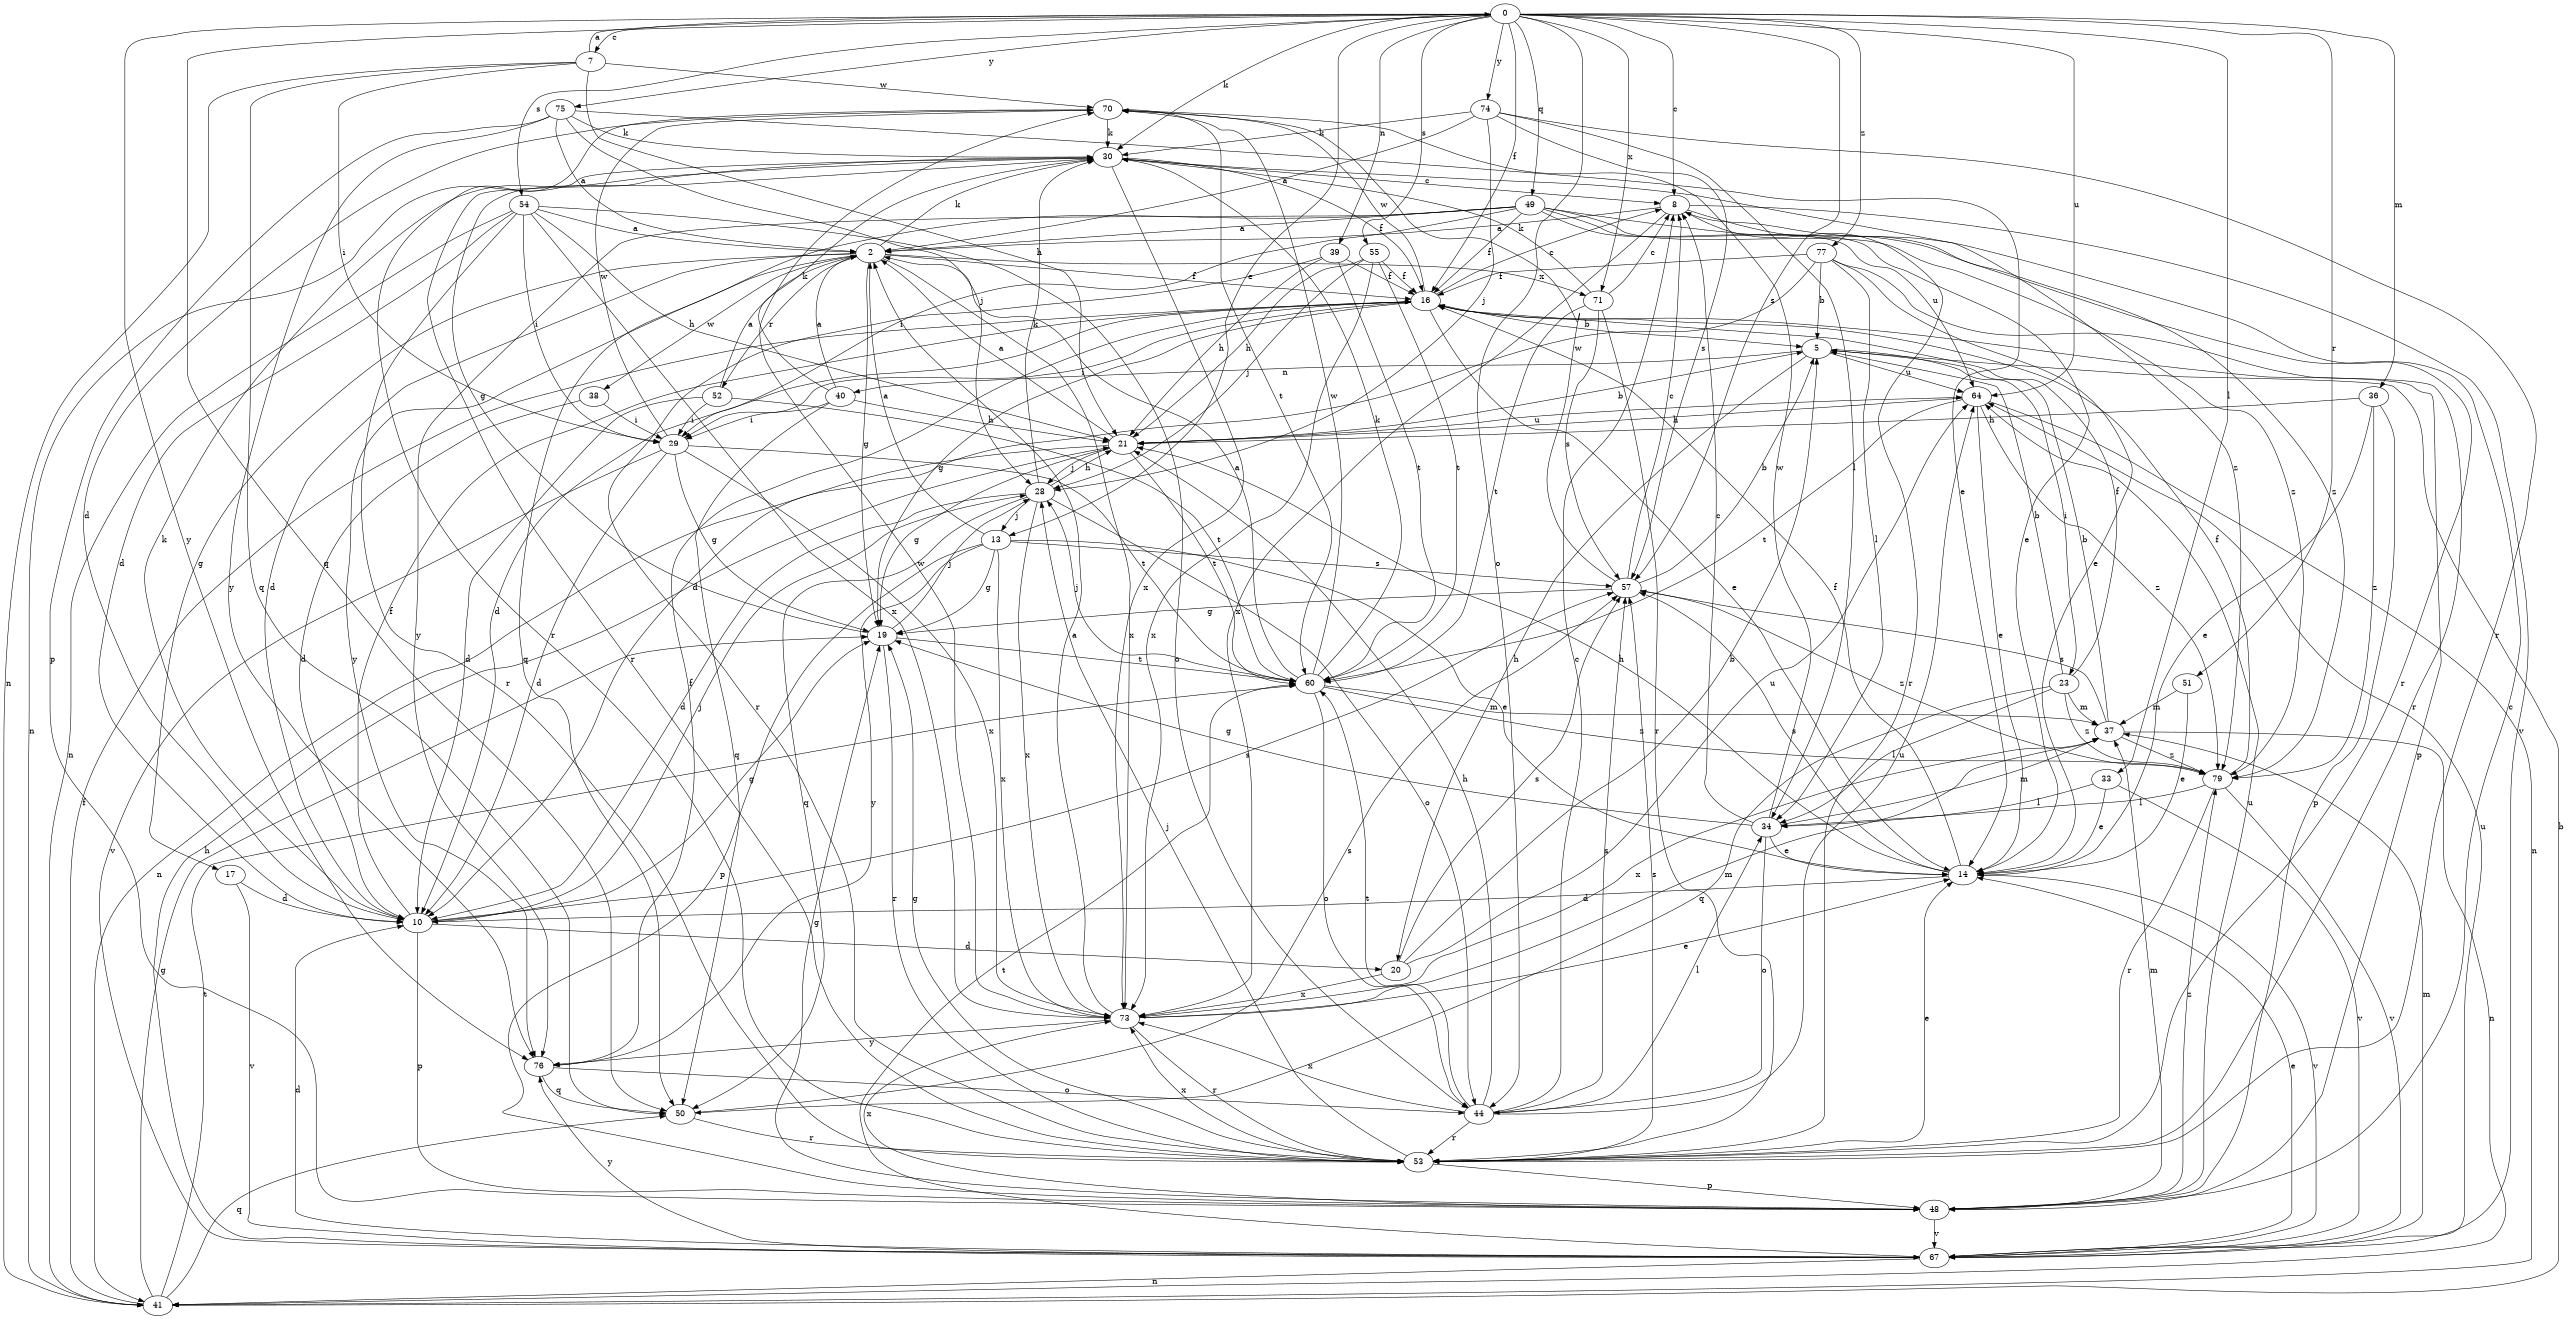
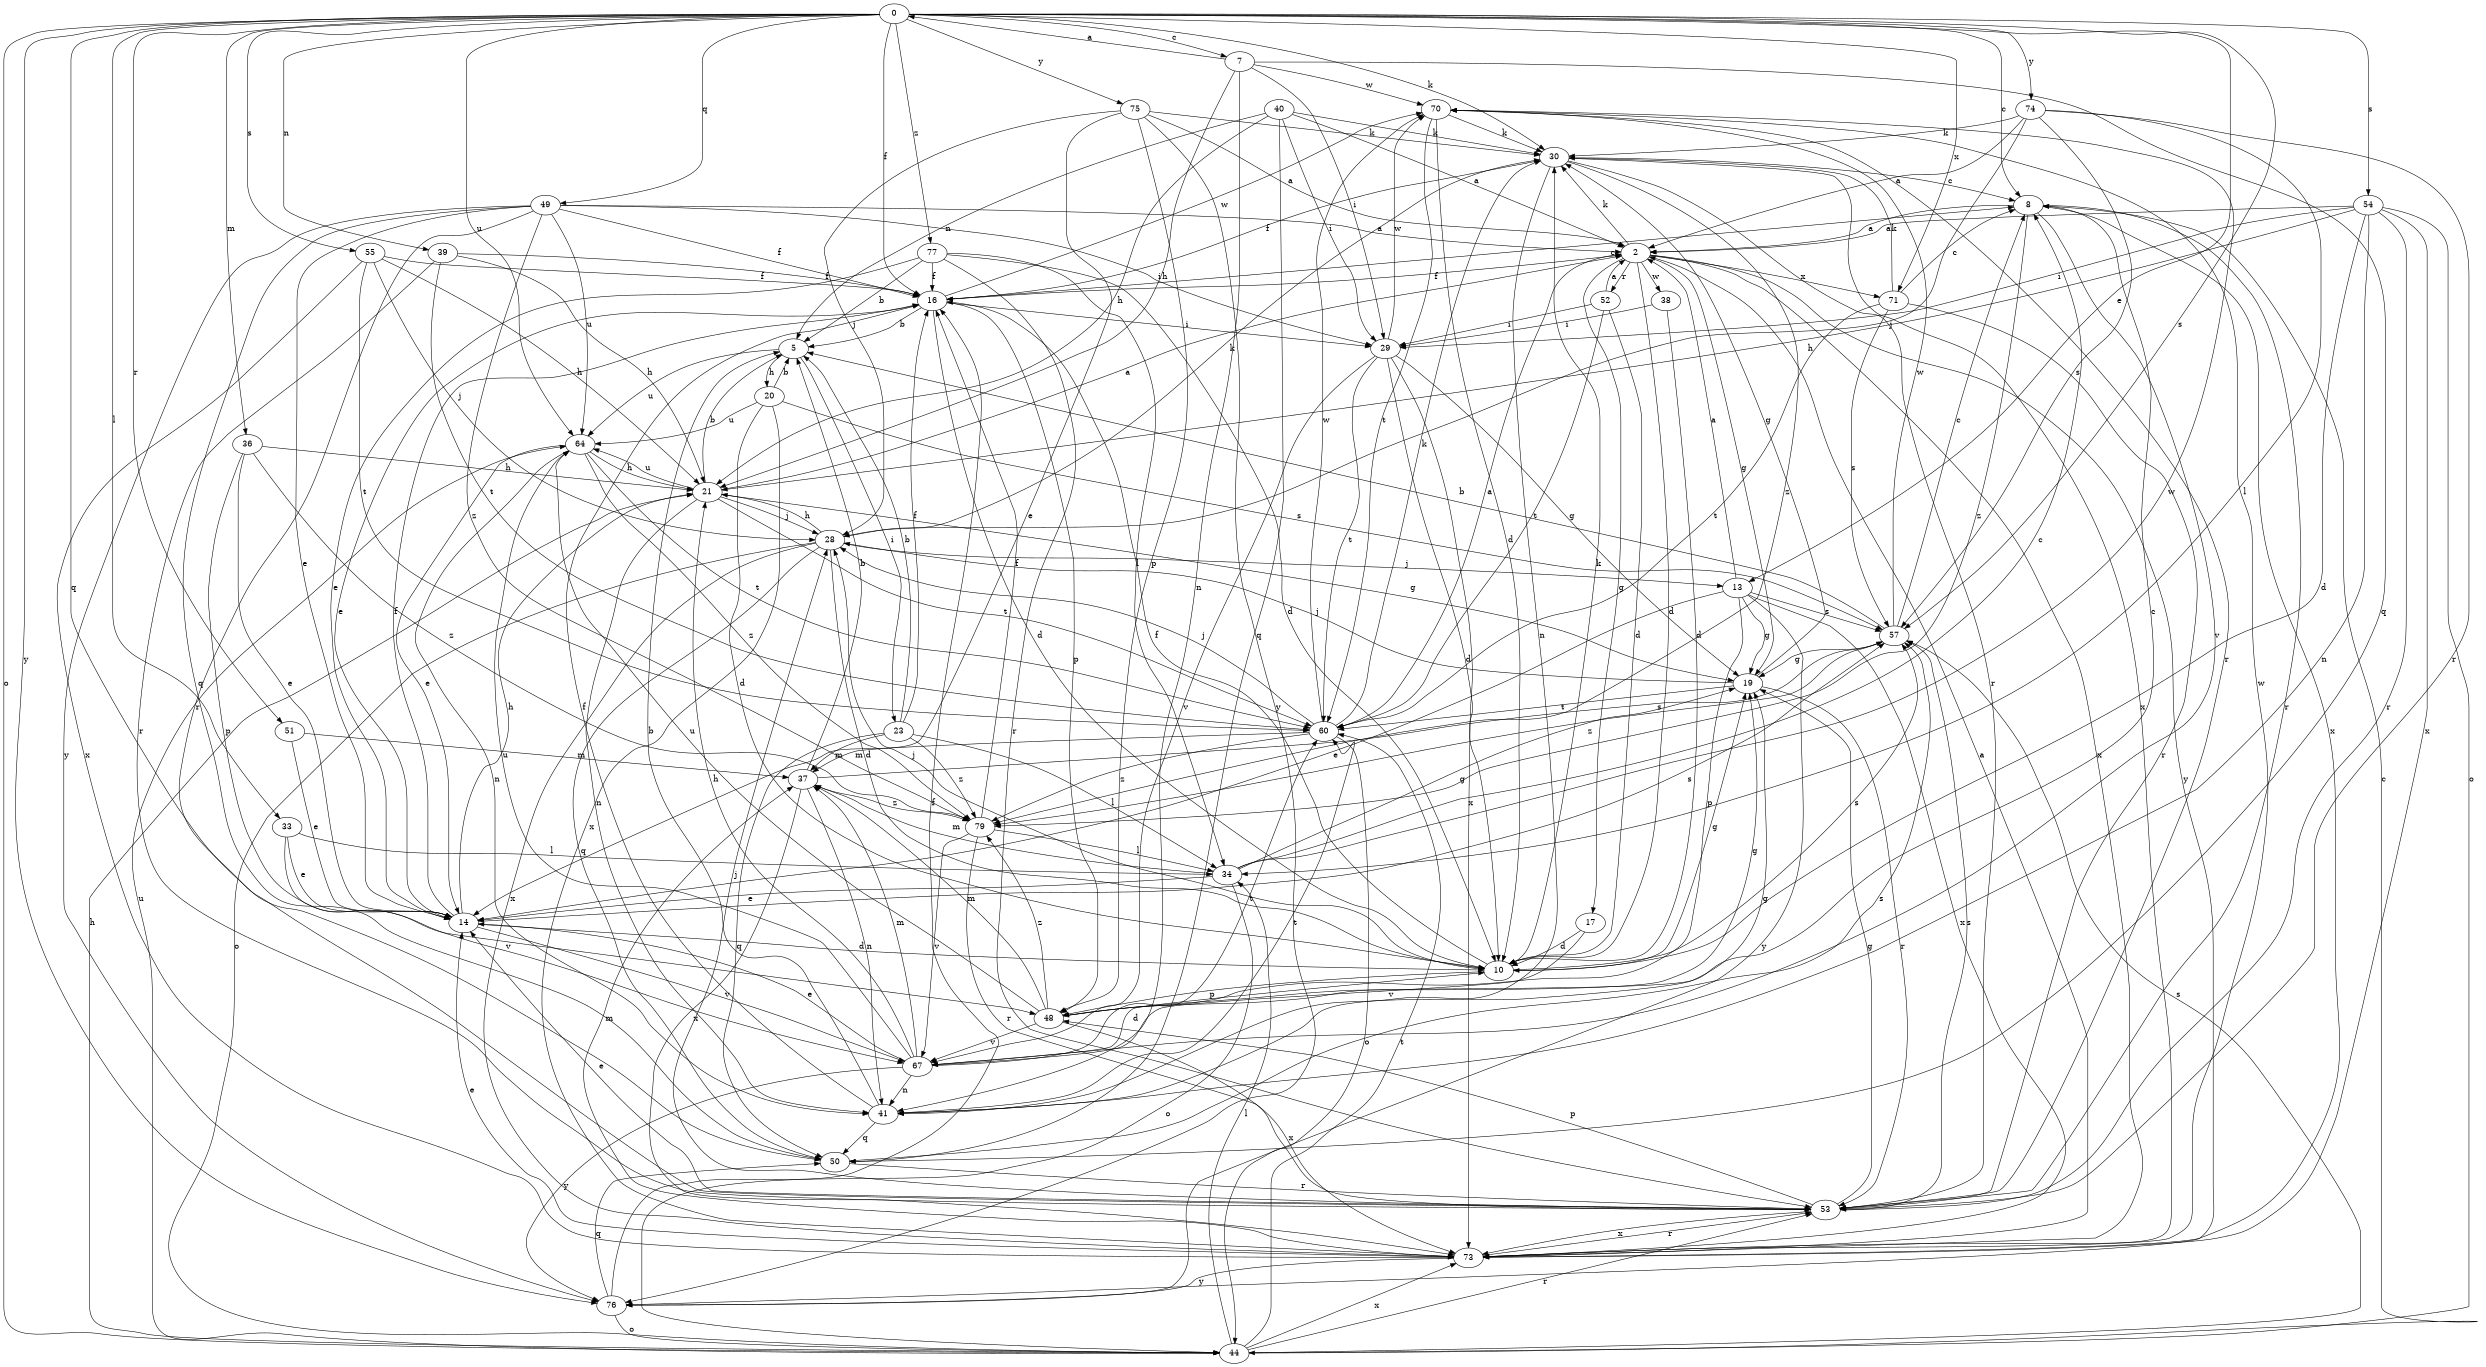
(1307, 368) -> (1016, 194)
(1081, 380) -> none
(904, 947) -> (949, 879)
